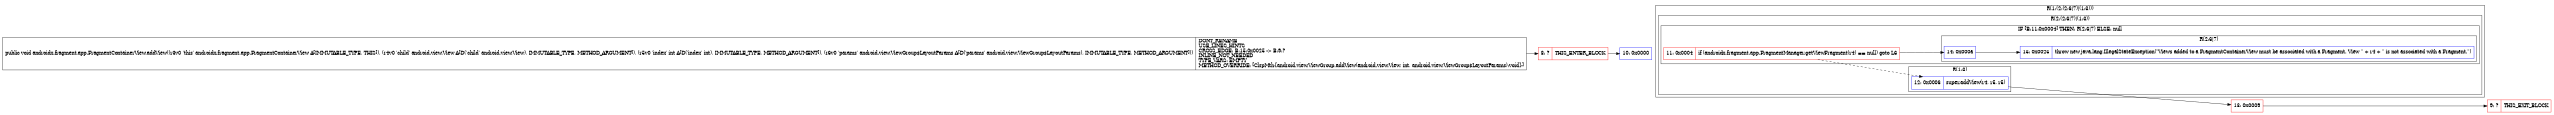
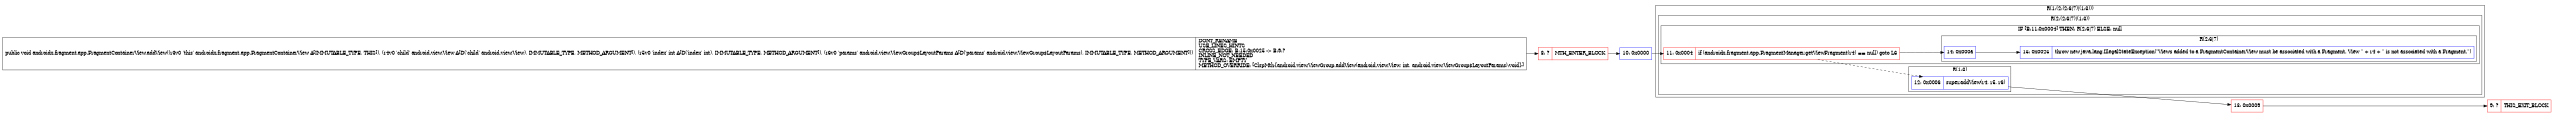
(1580, 53) -> (1580, 53)
none -> (1656, 54)
(1976, 83) -> (1976, 83)
